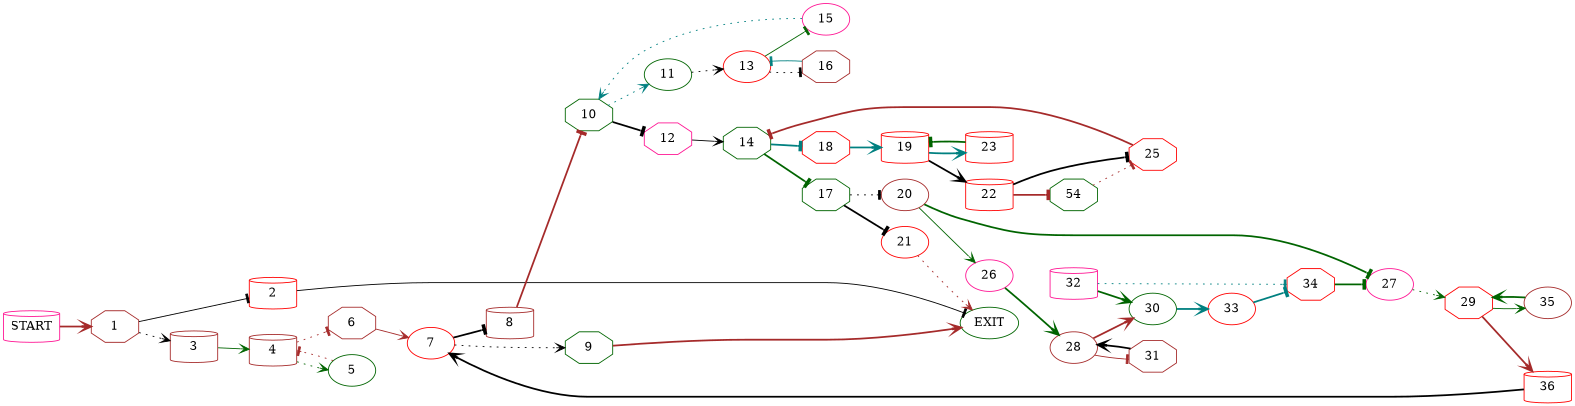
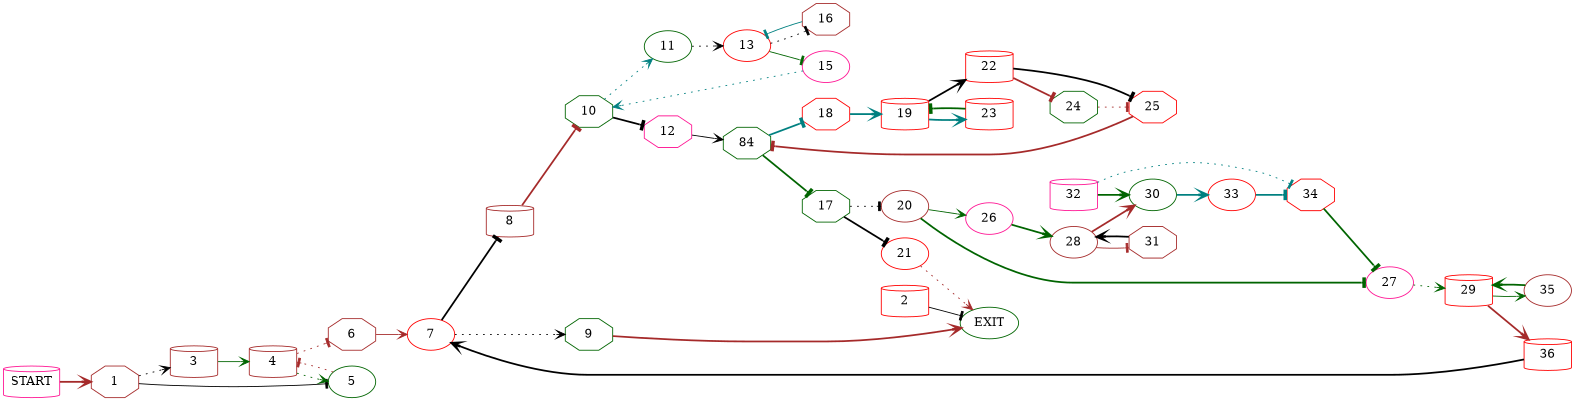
(747, 143) -> (747, 143)
(1074, 195) -> (1074, 107)
(1469, 303) -> (1469, 291)
(192, 310) -> (231, 387)
